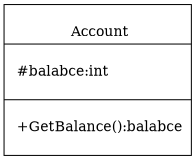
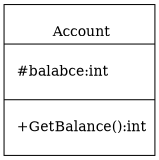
(98, 127) -> (79, 127)
